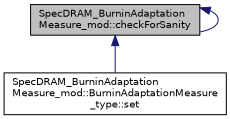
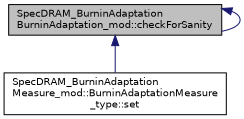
(115, 20) -> (115, 20)
